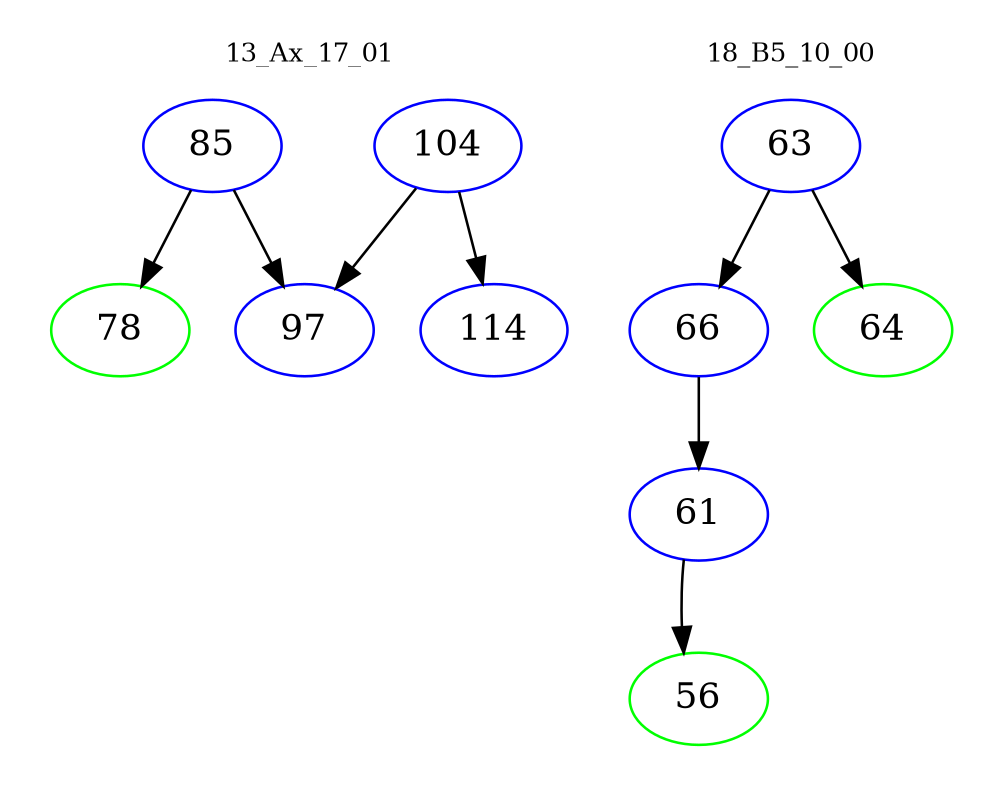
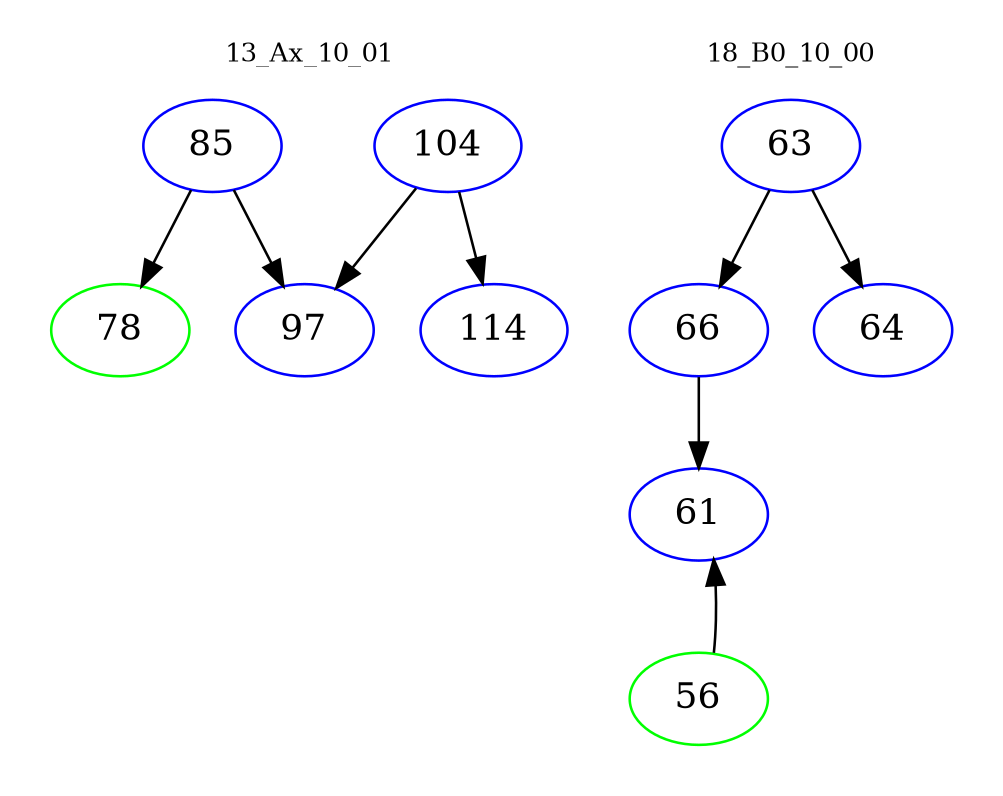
(310, 55) -> (310, 55)
(791, 55) -> (791, 55)
(883, 330) -> (883, 330)
(682, 593) -> (716, 619)
